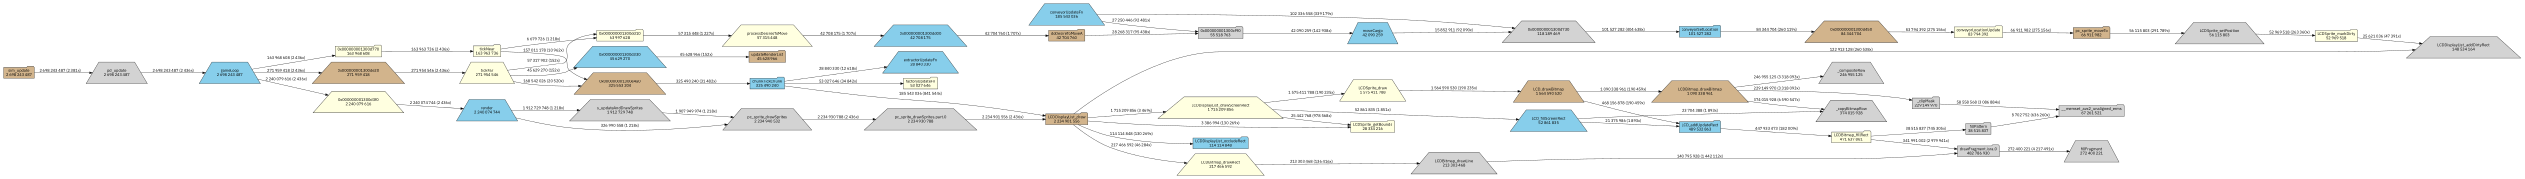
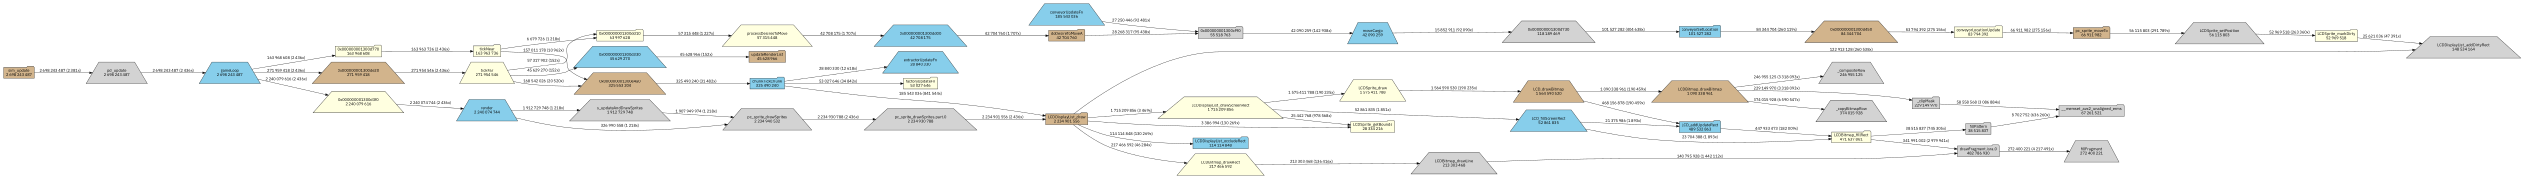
(1305, 16) -> none
(1699, 114) -> (1707, 142)
